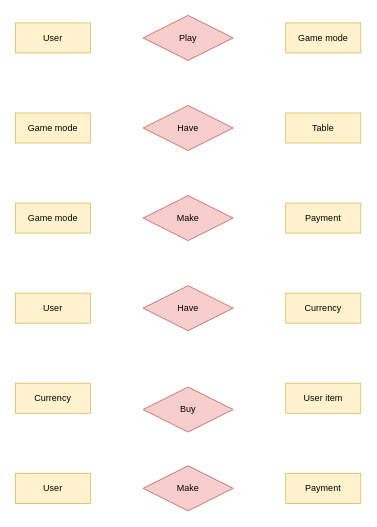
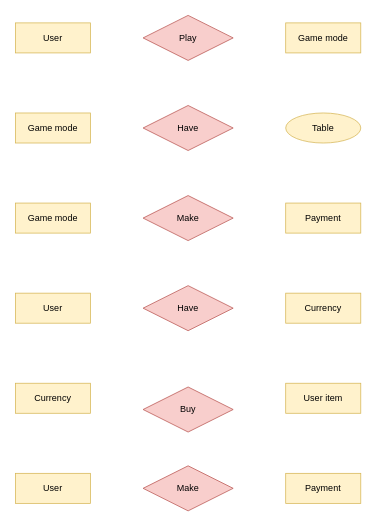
(323, 128) -> (323, 128)
